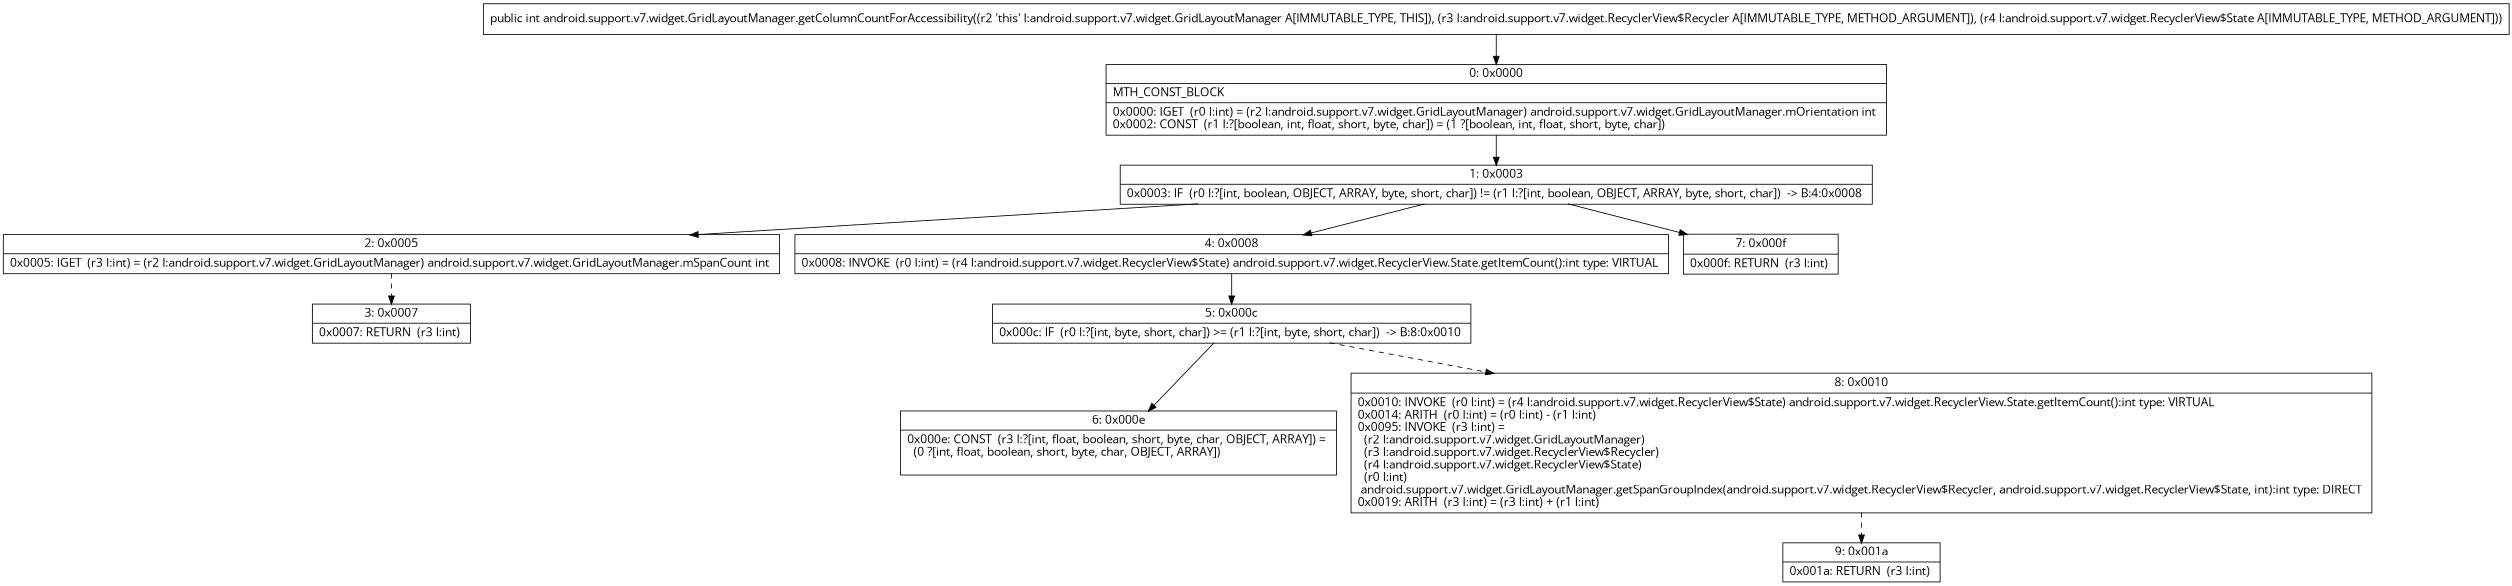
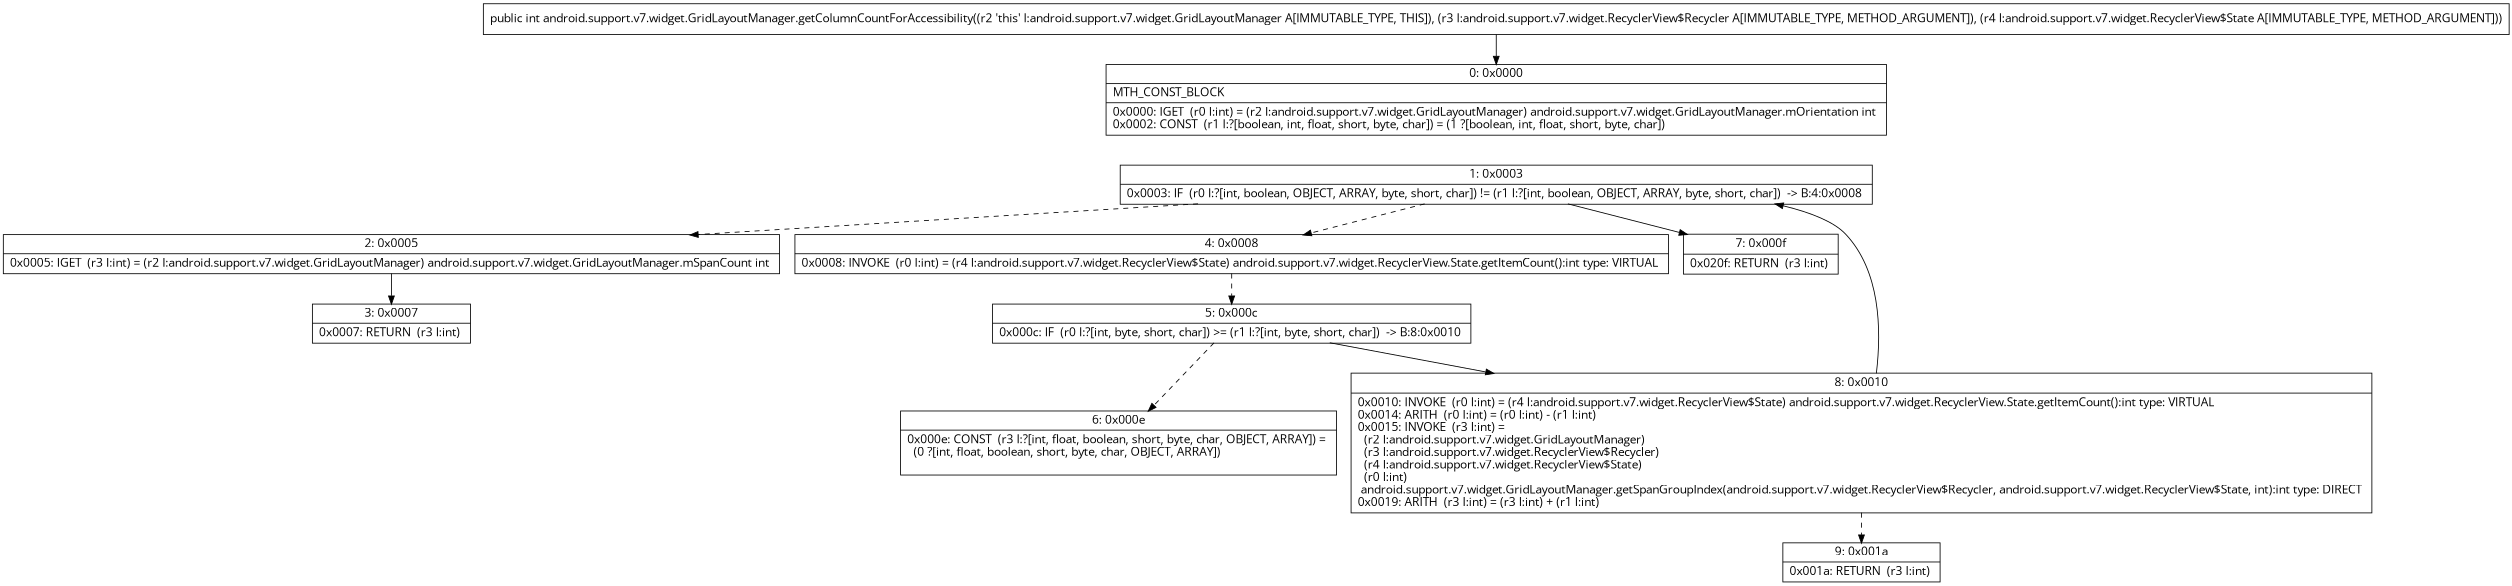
(1496, 146) -> (1866, 267)
(1368, 218) -> (1368, 218)
(948, 219) -> (948, 219)
(1761, 264) -> (1761, 264)
(391, 285) -> (391, 285)
(1232, 285) -> (1232, 285)
(1408, 357) -> (1408, 357)
(1184, 374) -> (1184, 374)
(1433, 428) -> (1433, 428)
